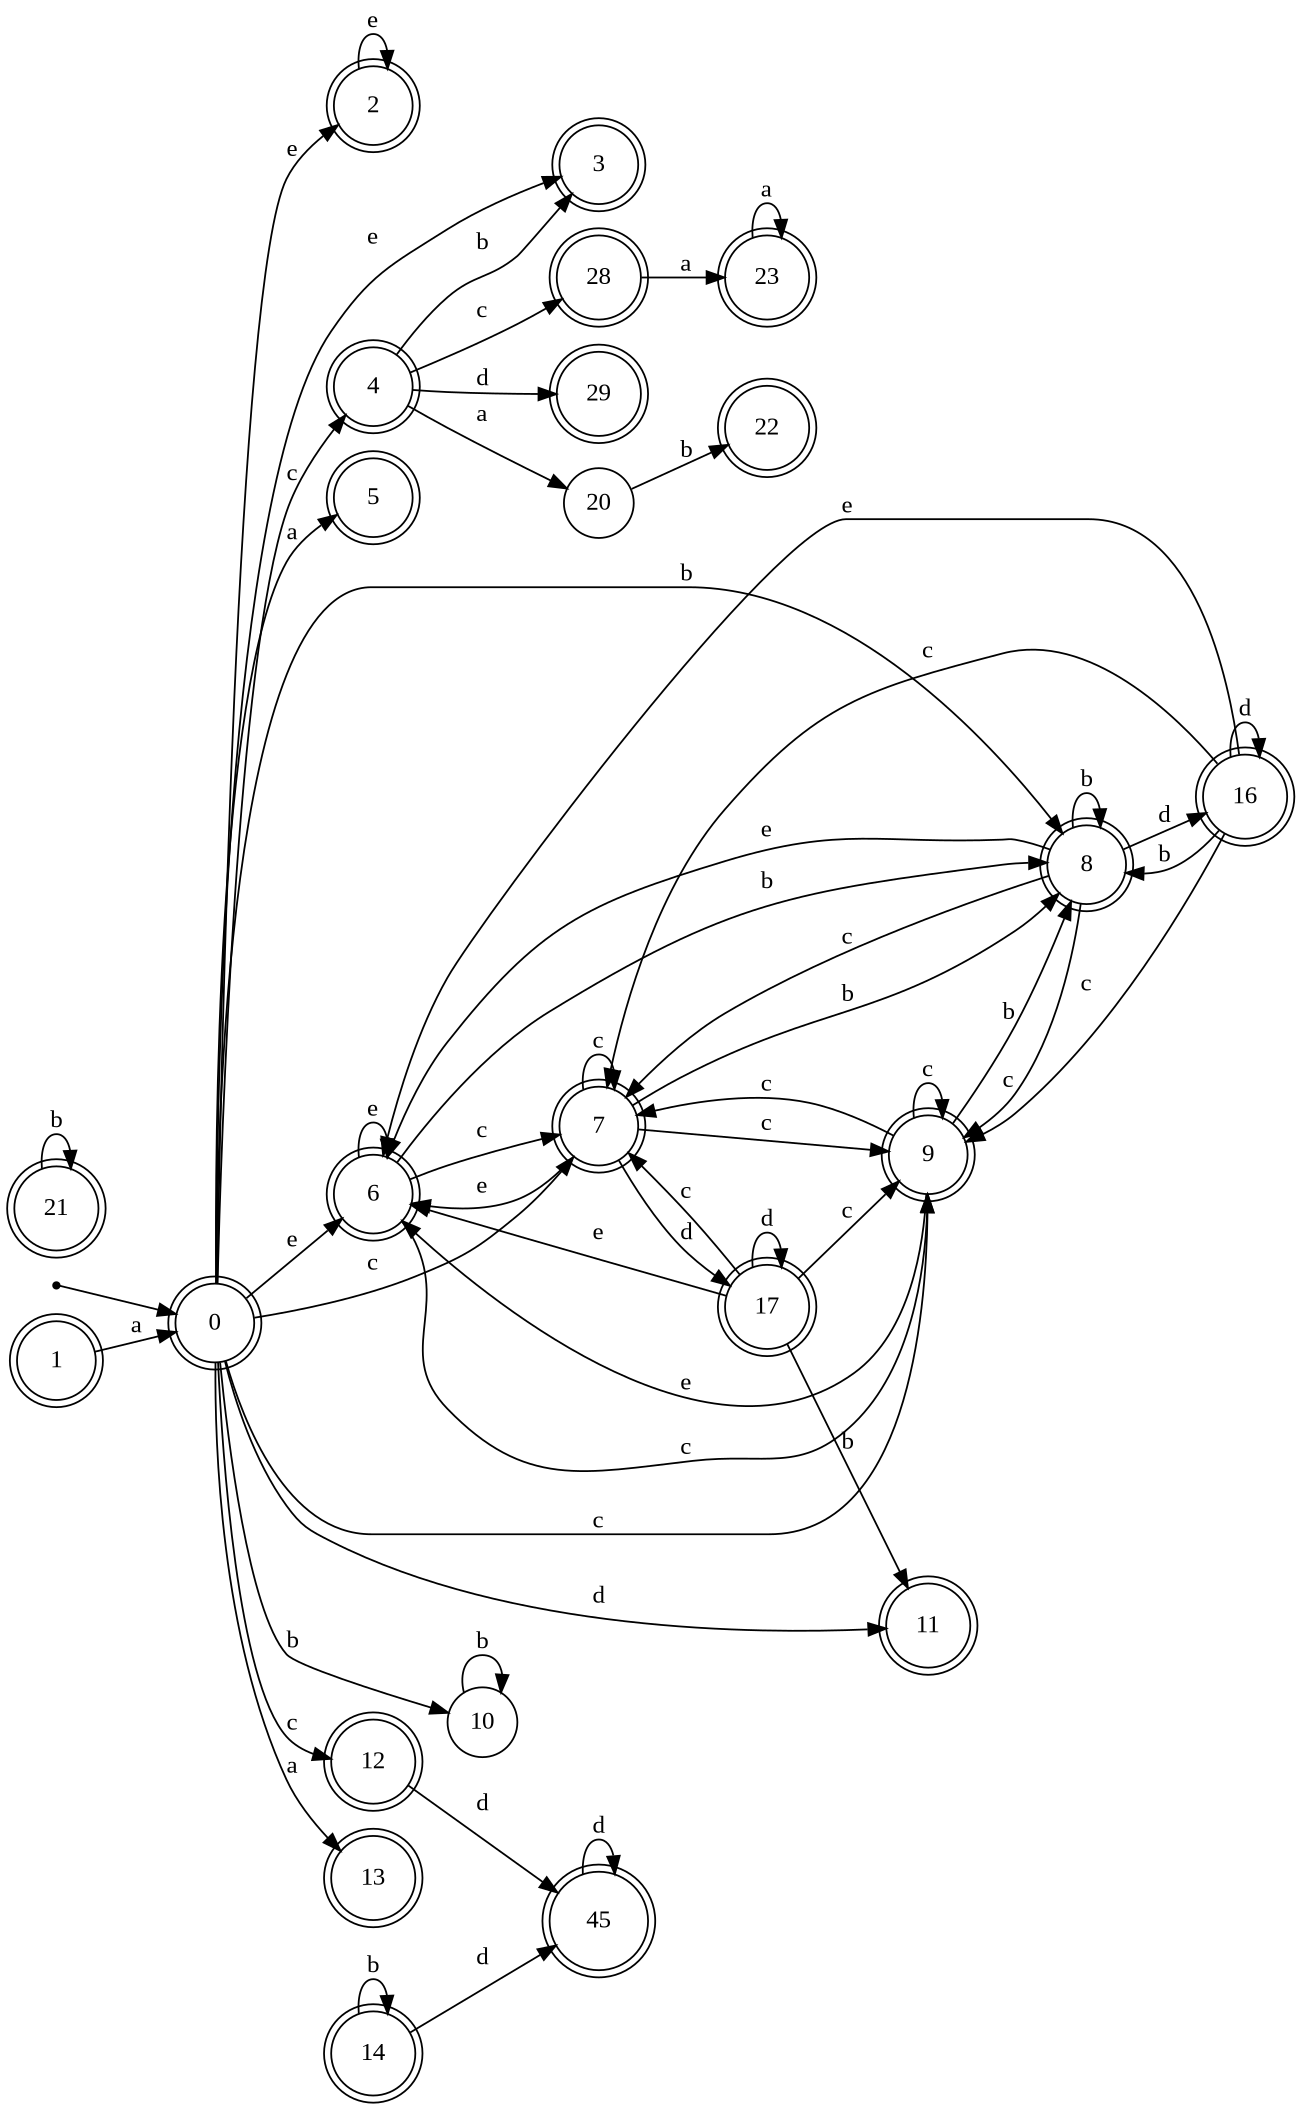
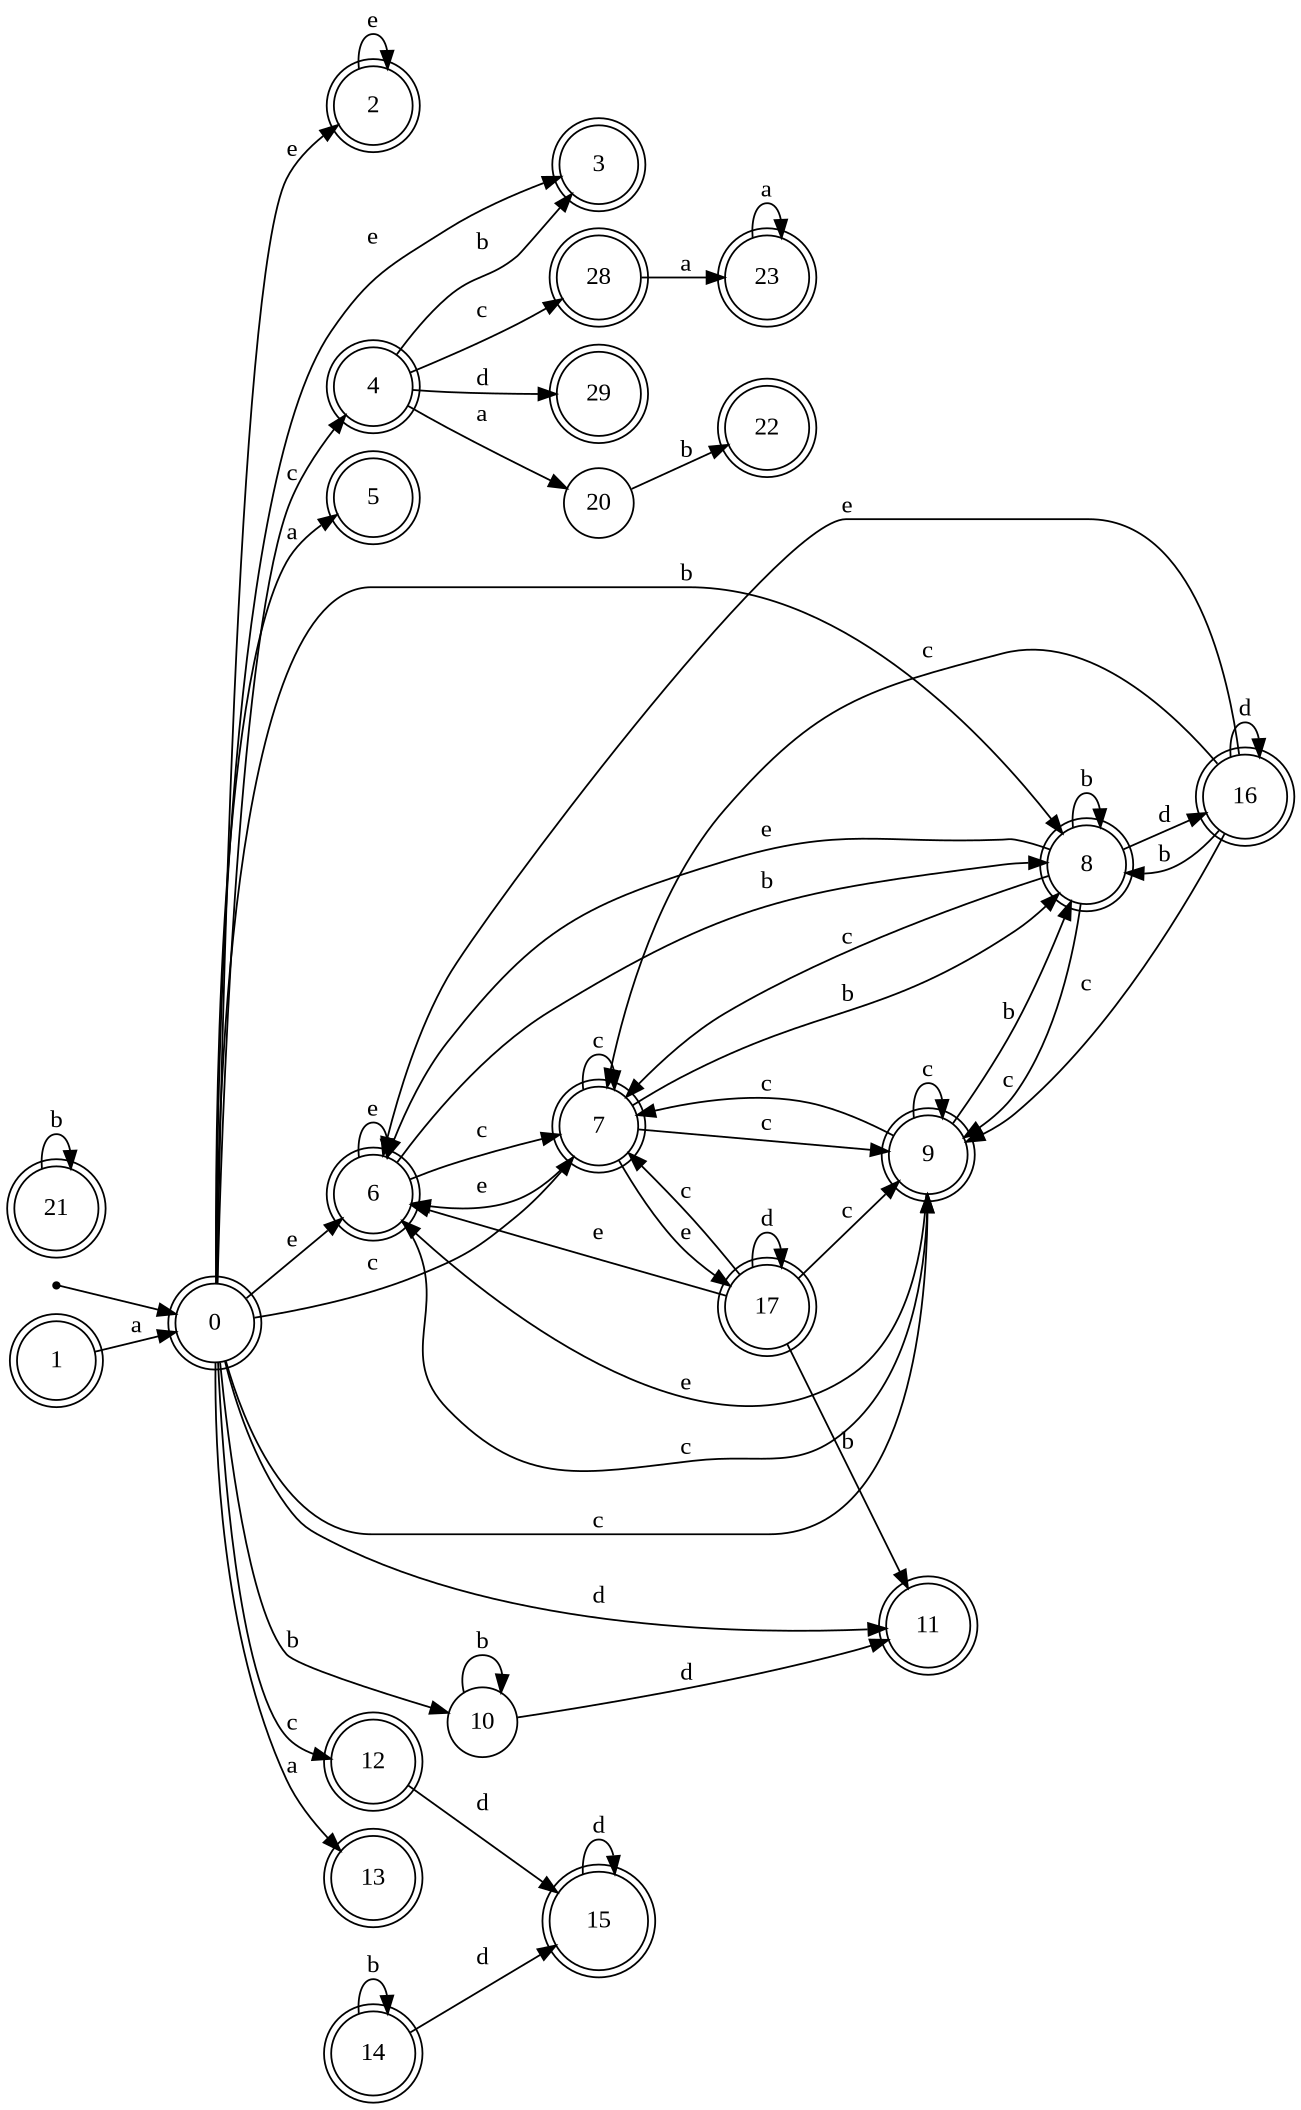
(687, 1233) -> (687, 1233)
none -> (695, 1687)
(599, 1921) -> (599, 1921)
